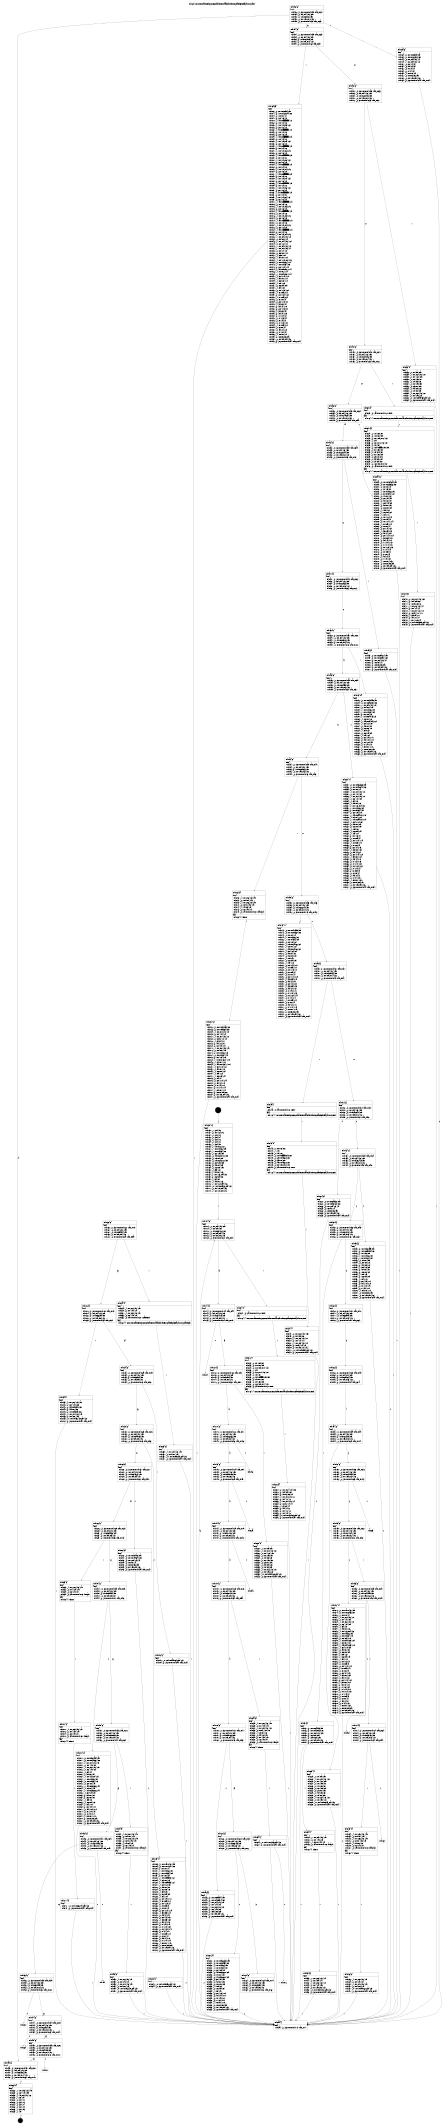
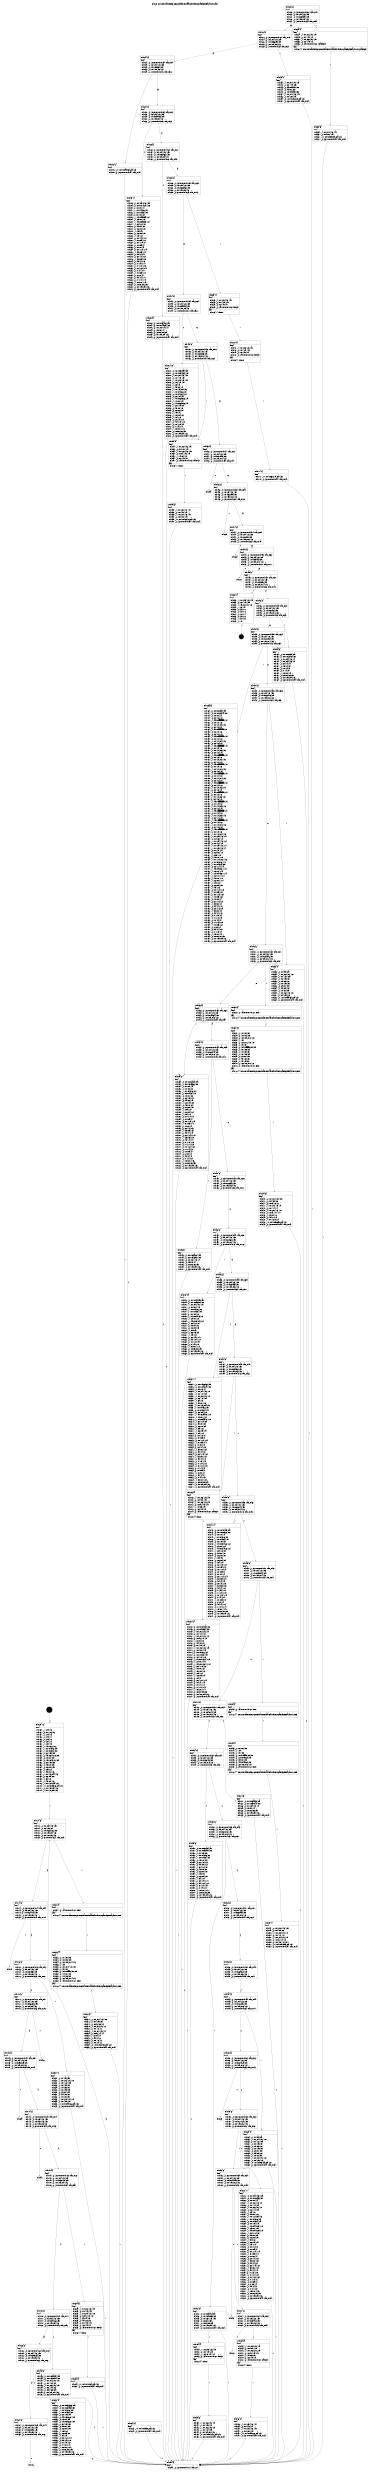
(18, 912) -> (266, 594)
(284, 1913) -> (31, 2450)
